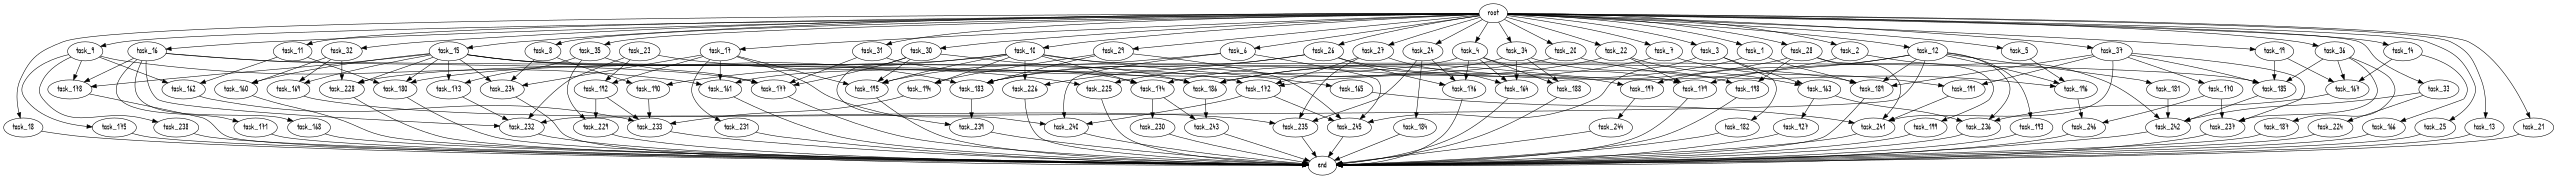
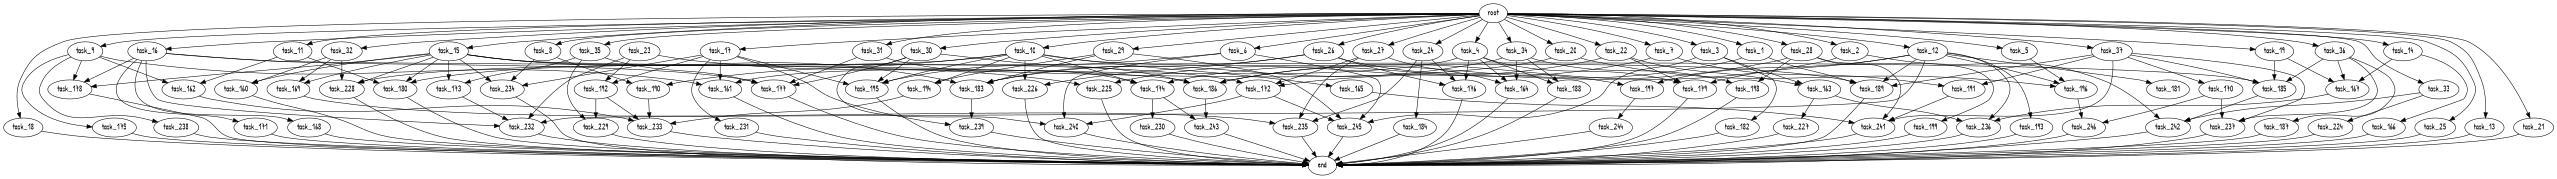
(2168, 106) -> none
(1796, 128) -> (1796, 128)
